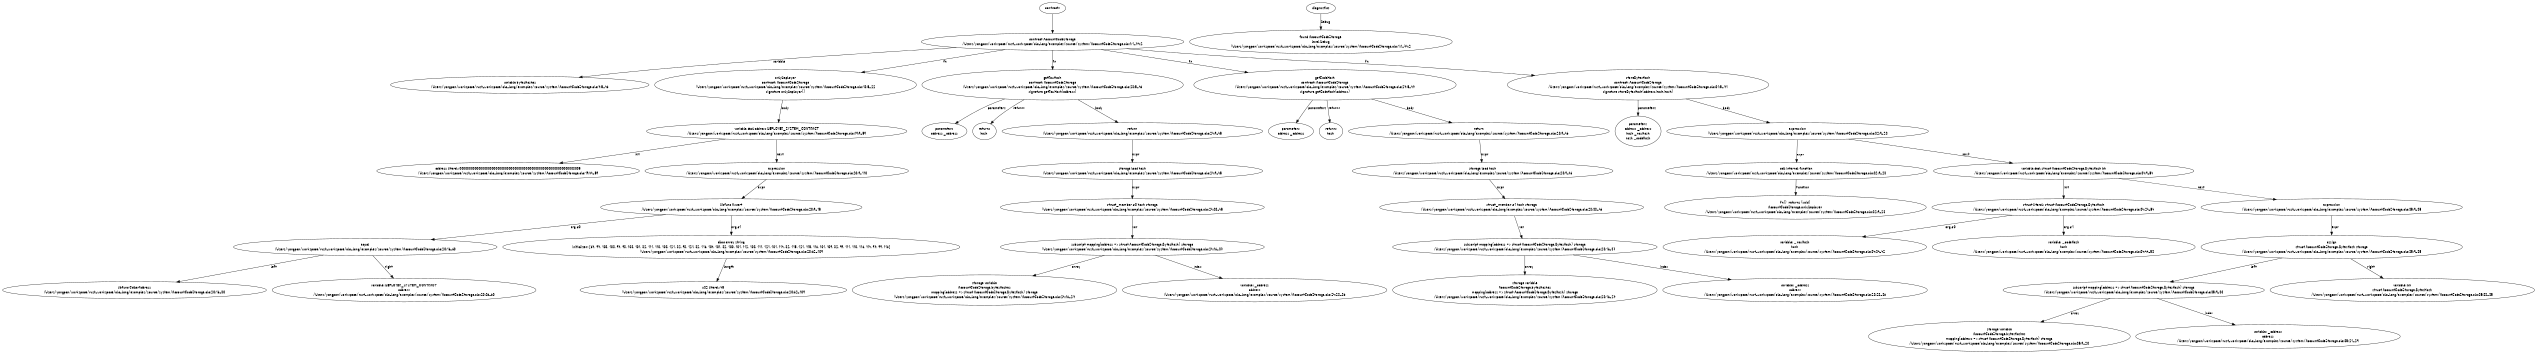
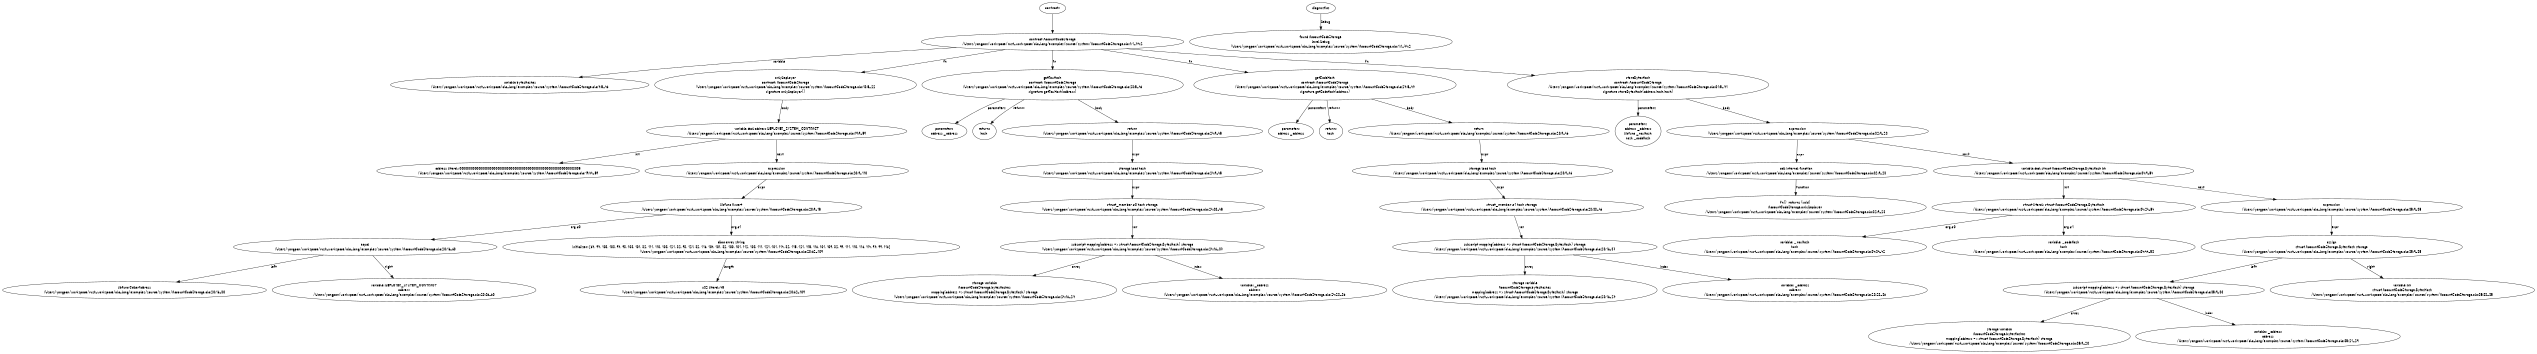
(1638, 131) -> (1638, 131)
